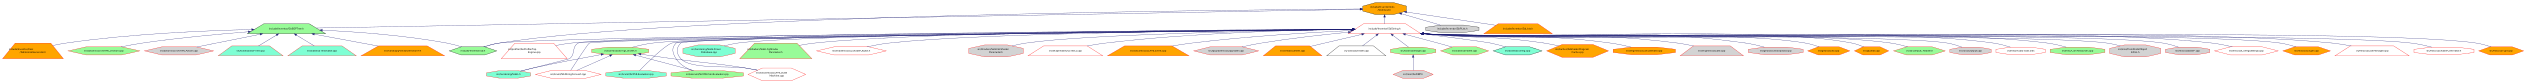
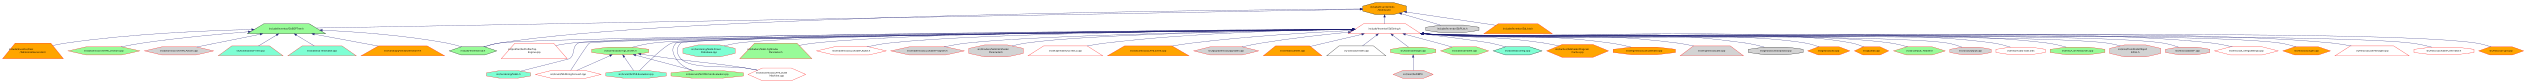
none -> (927, 51)
(1776, 51) -> (1776, 51)
(569, 61) -> (629, 64)
